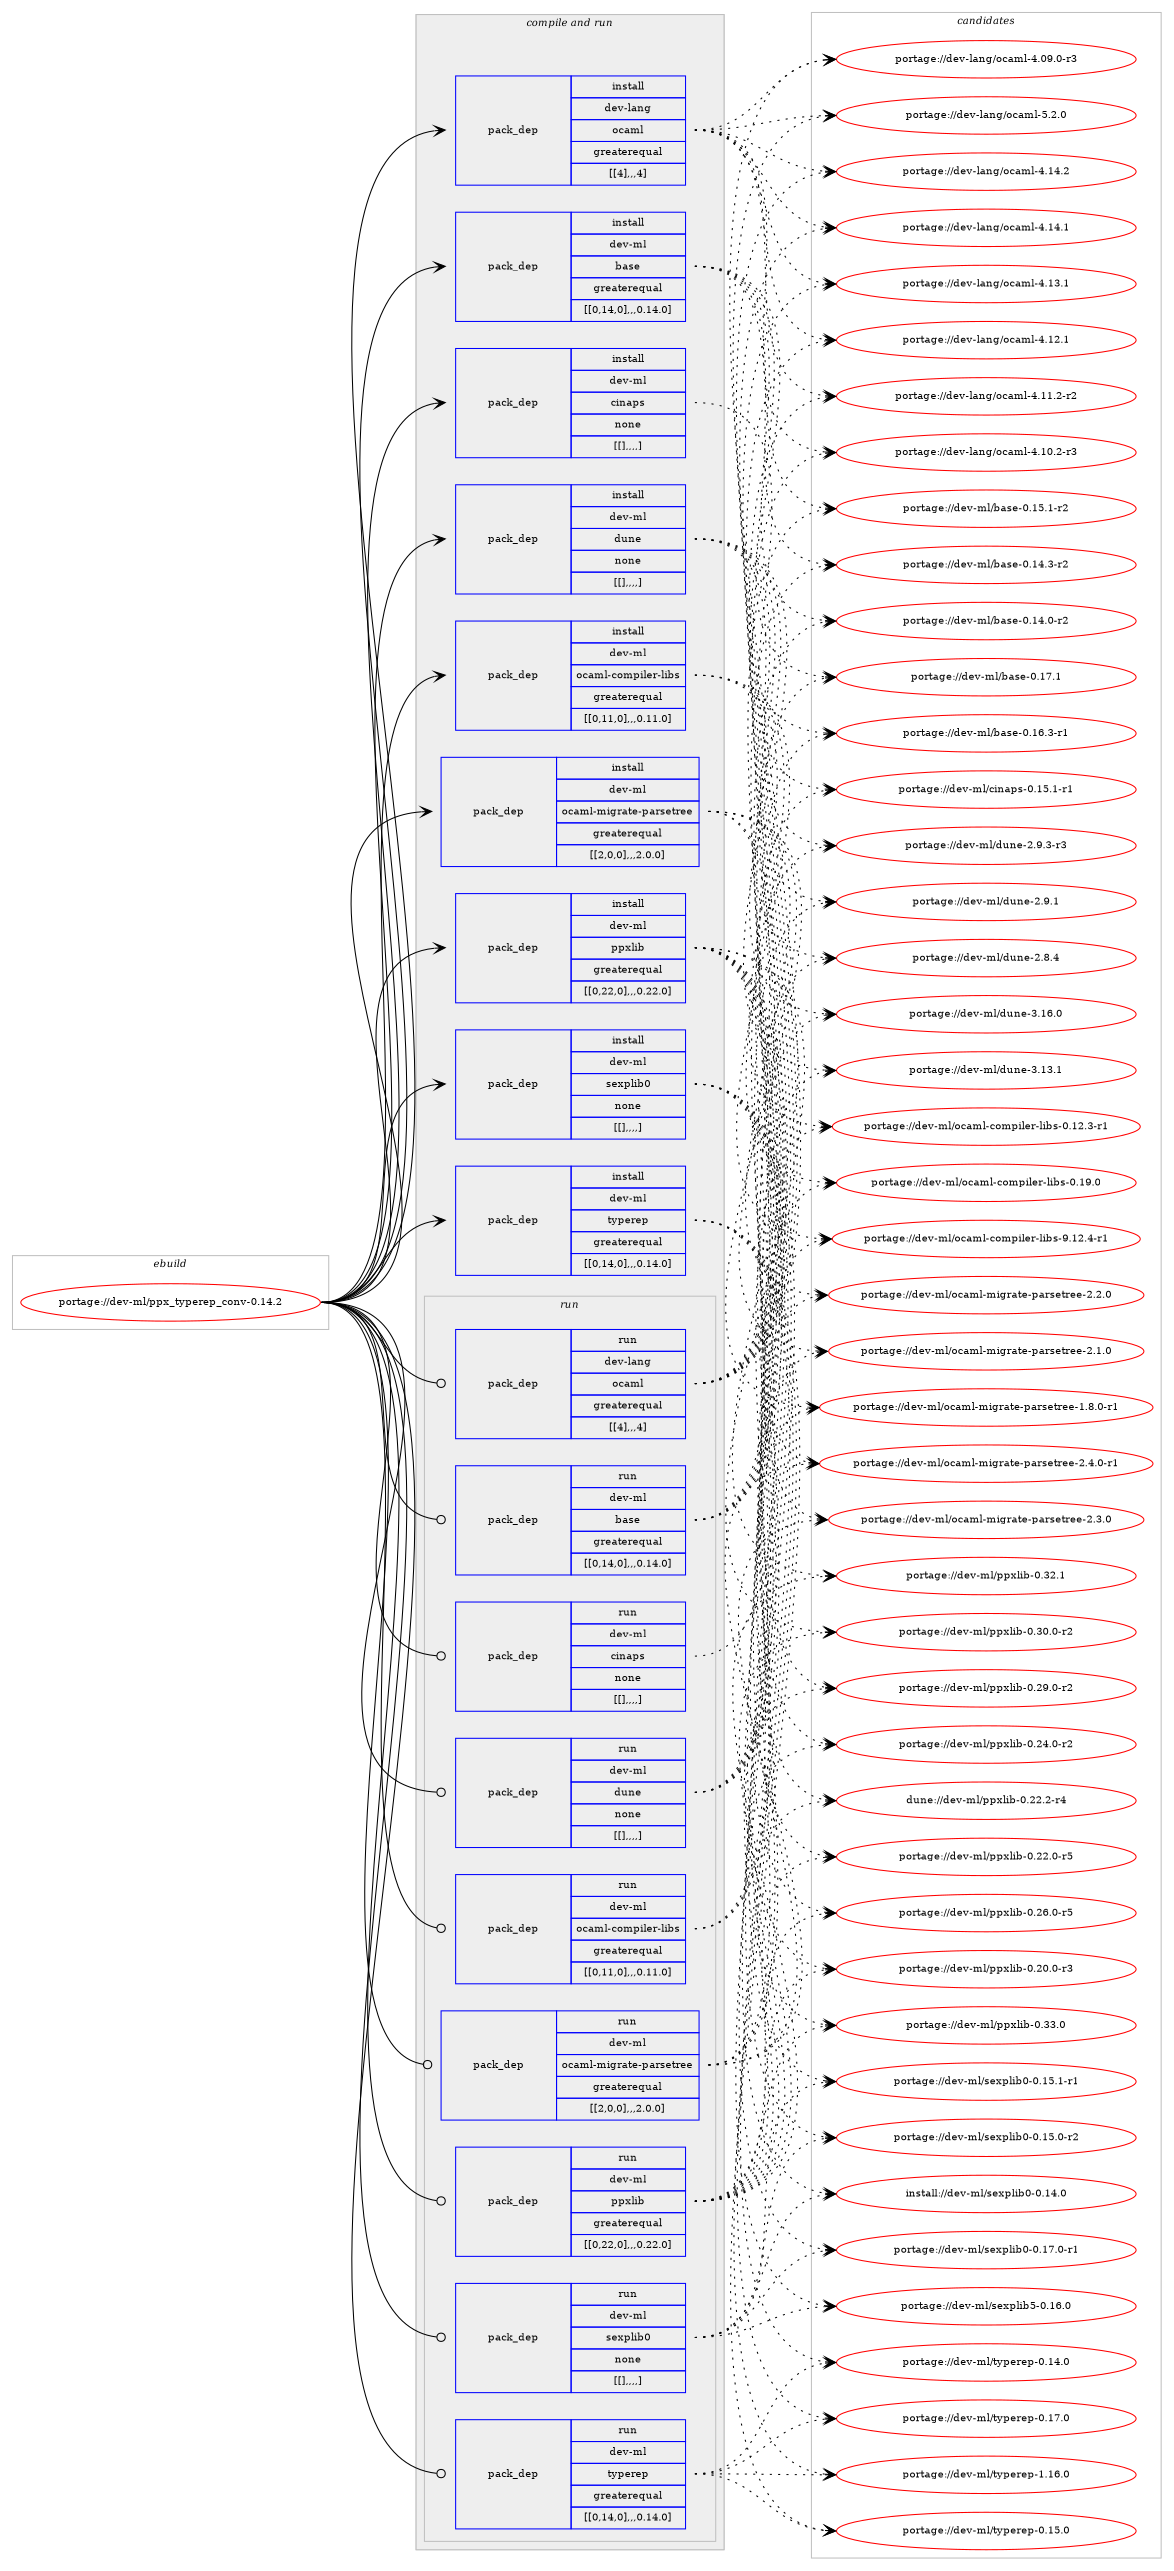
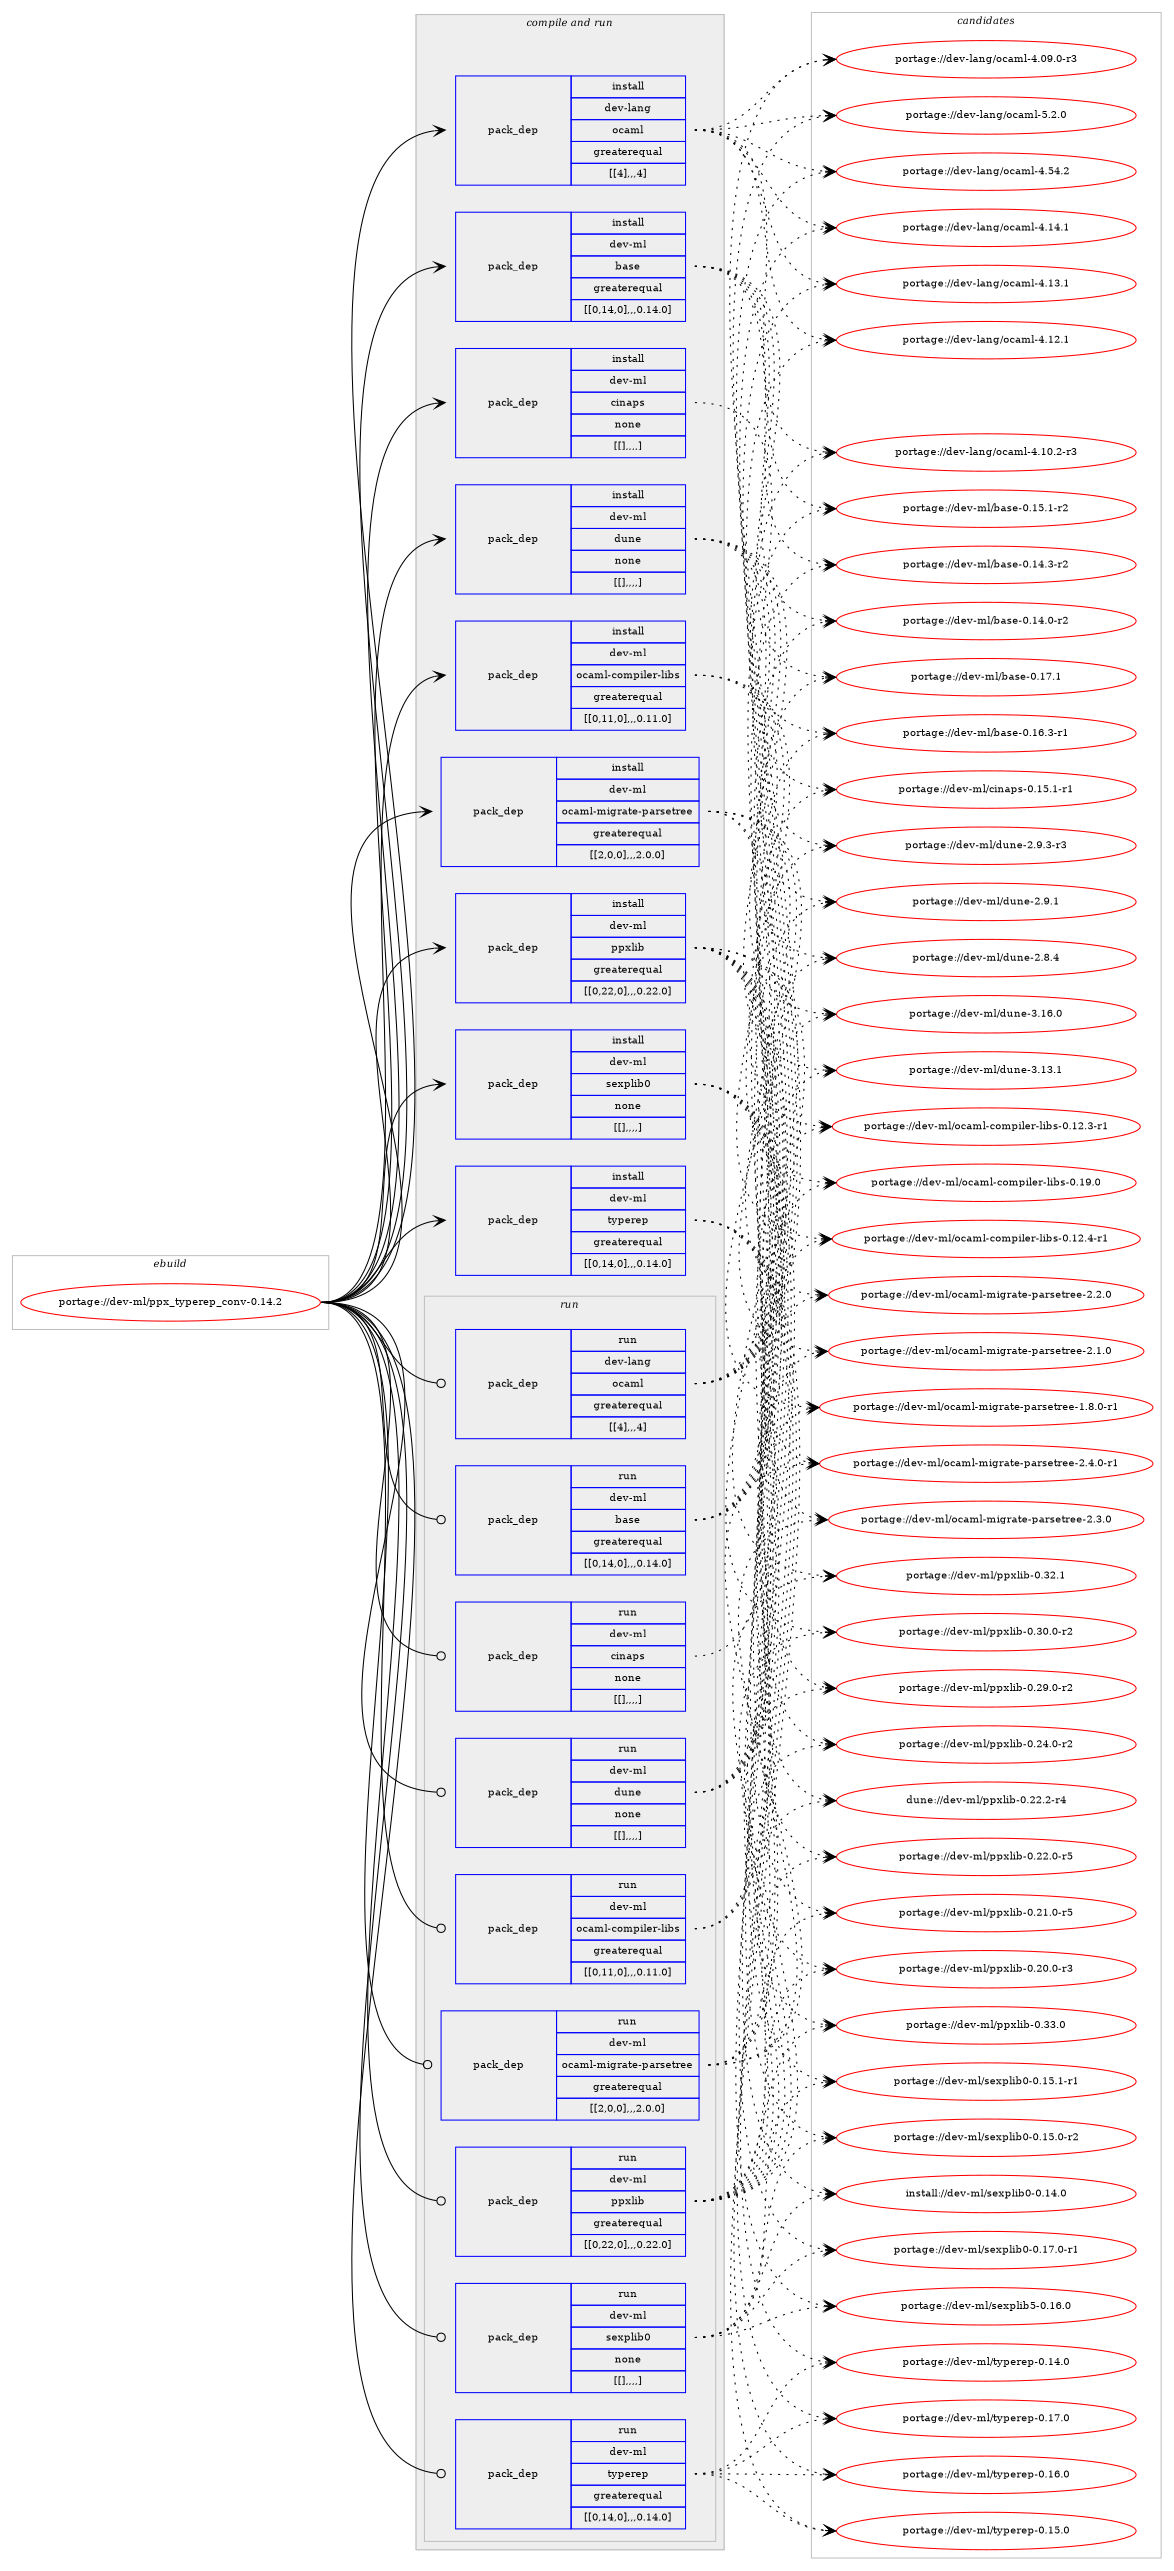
(986, 172) -> (986, 172)
(986, 396) -> none
(986, 1239) -> (986, 1239)
(986, 1913) -> (986, 1913)
(986, 2475) -> (986, 2475)
